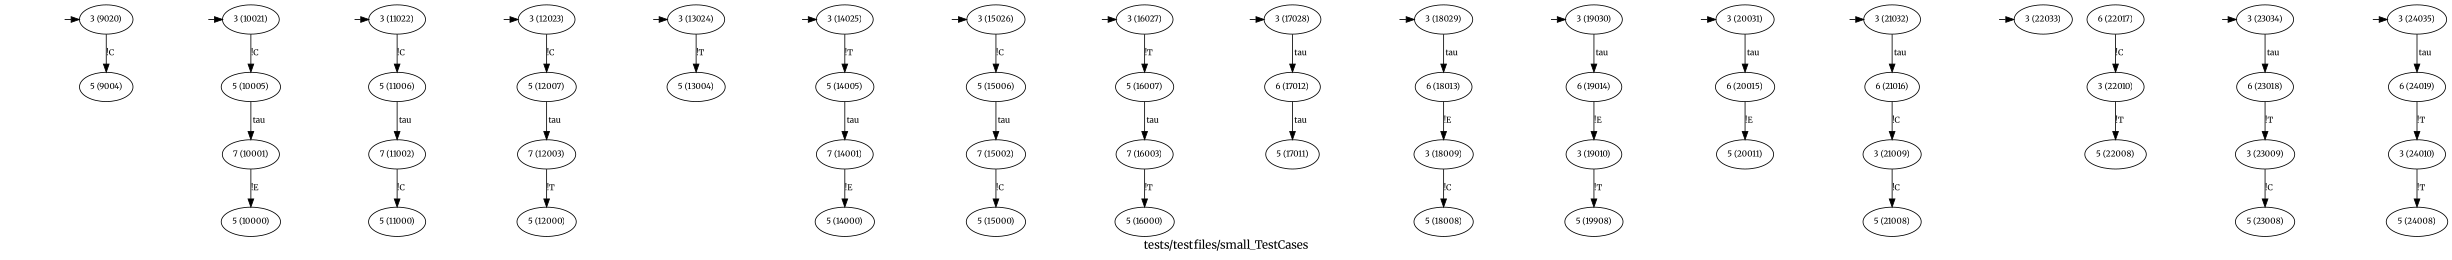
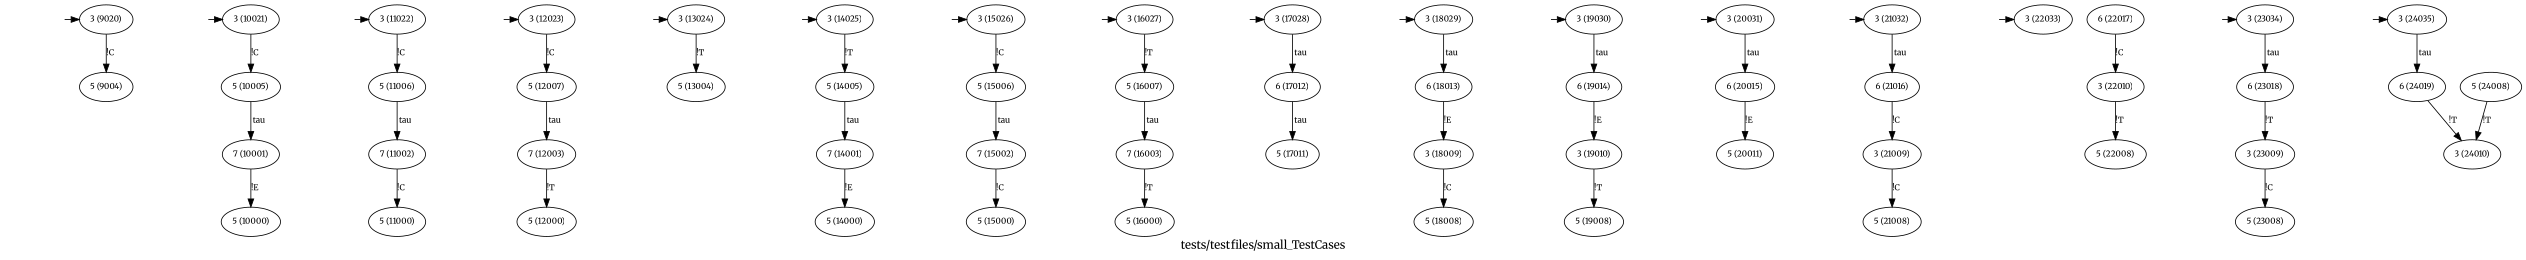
(2417, 184) -> (2483, 117)
(1594, 222) -> (1594, 222)
